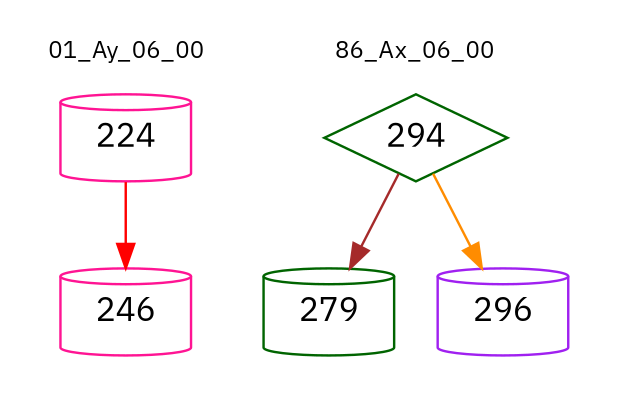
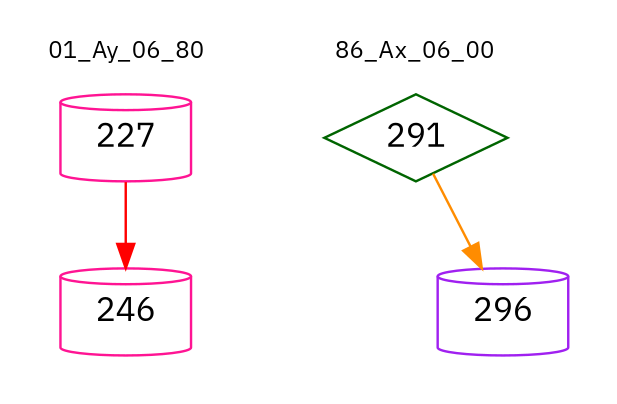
(127, 52) -> (127, 52)
(126, 138) -> (126, 138)
(416, 138) -> (416, 138)
(329, 312) -> none
